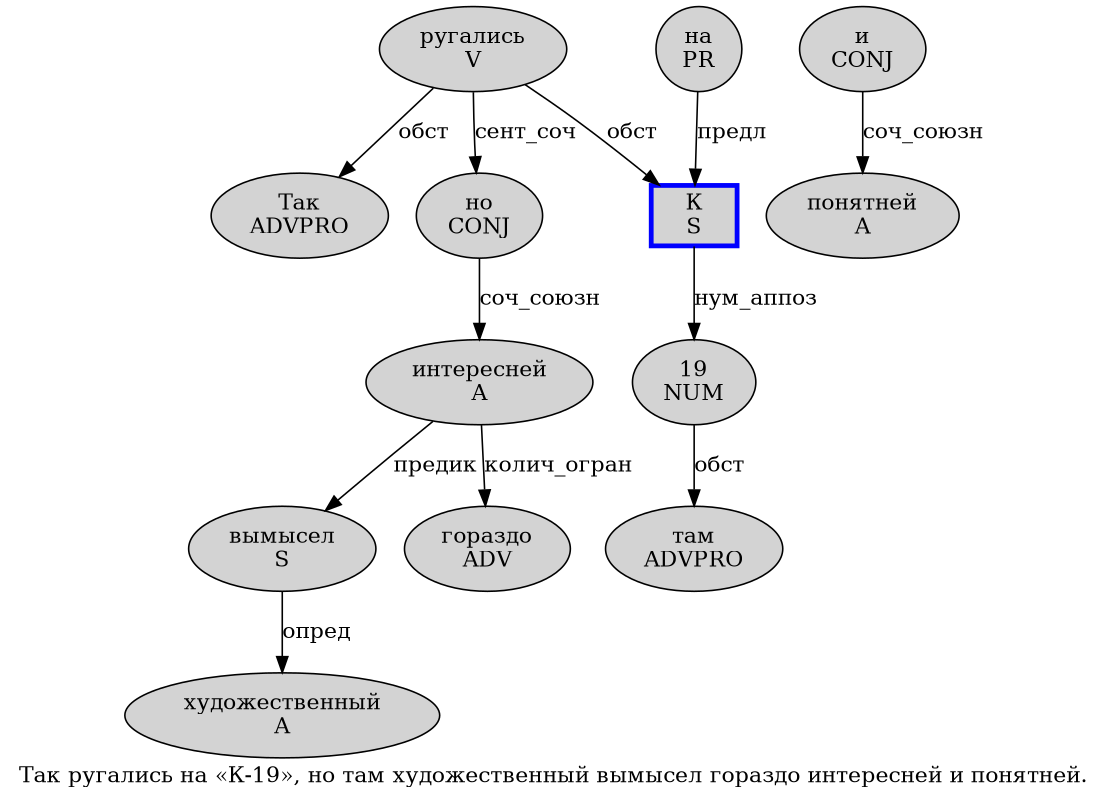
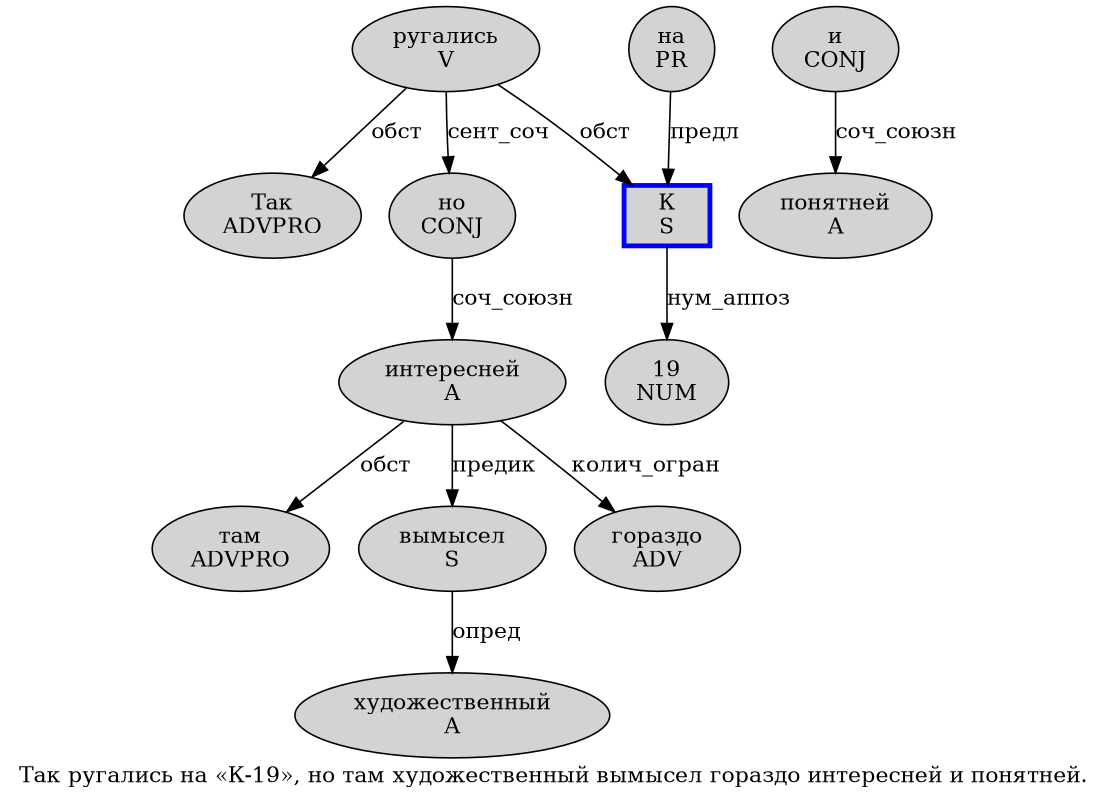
(694, 457) -> (352, 462)
